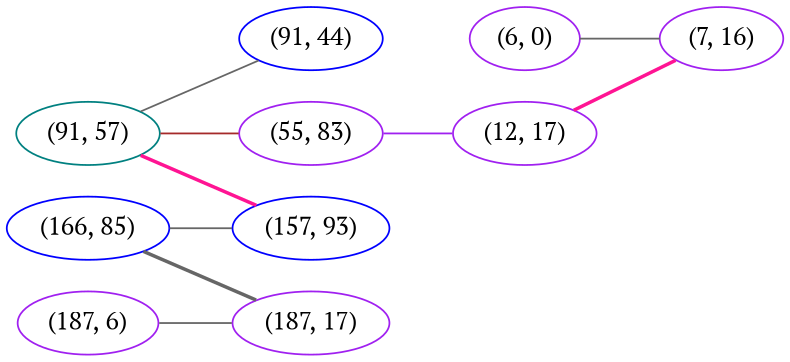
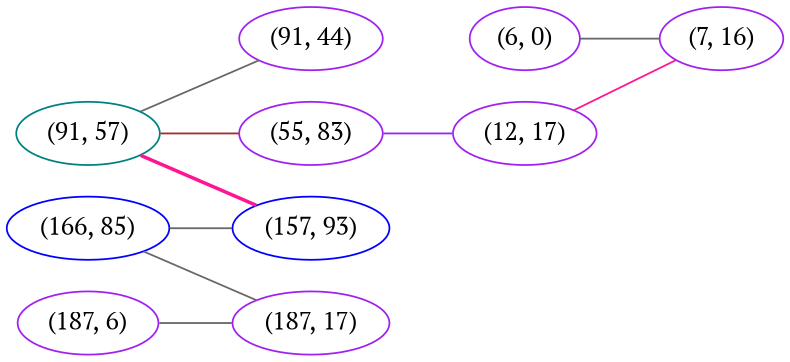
(311, 39) -> (311, 39)
(625, 85) -> (625, 85)
(200, 276) -> (200, 276)
